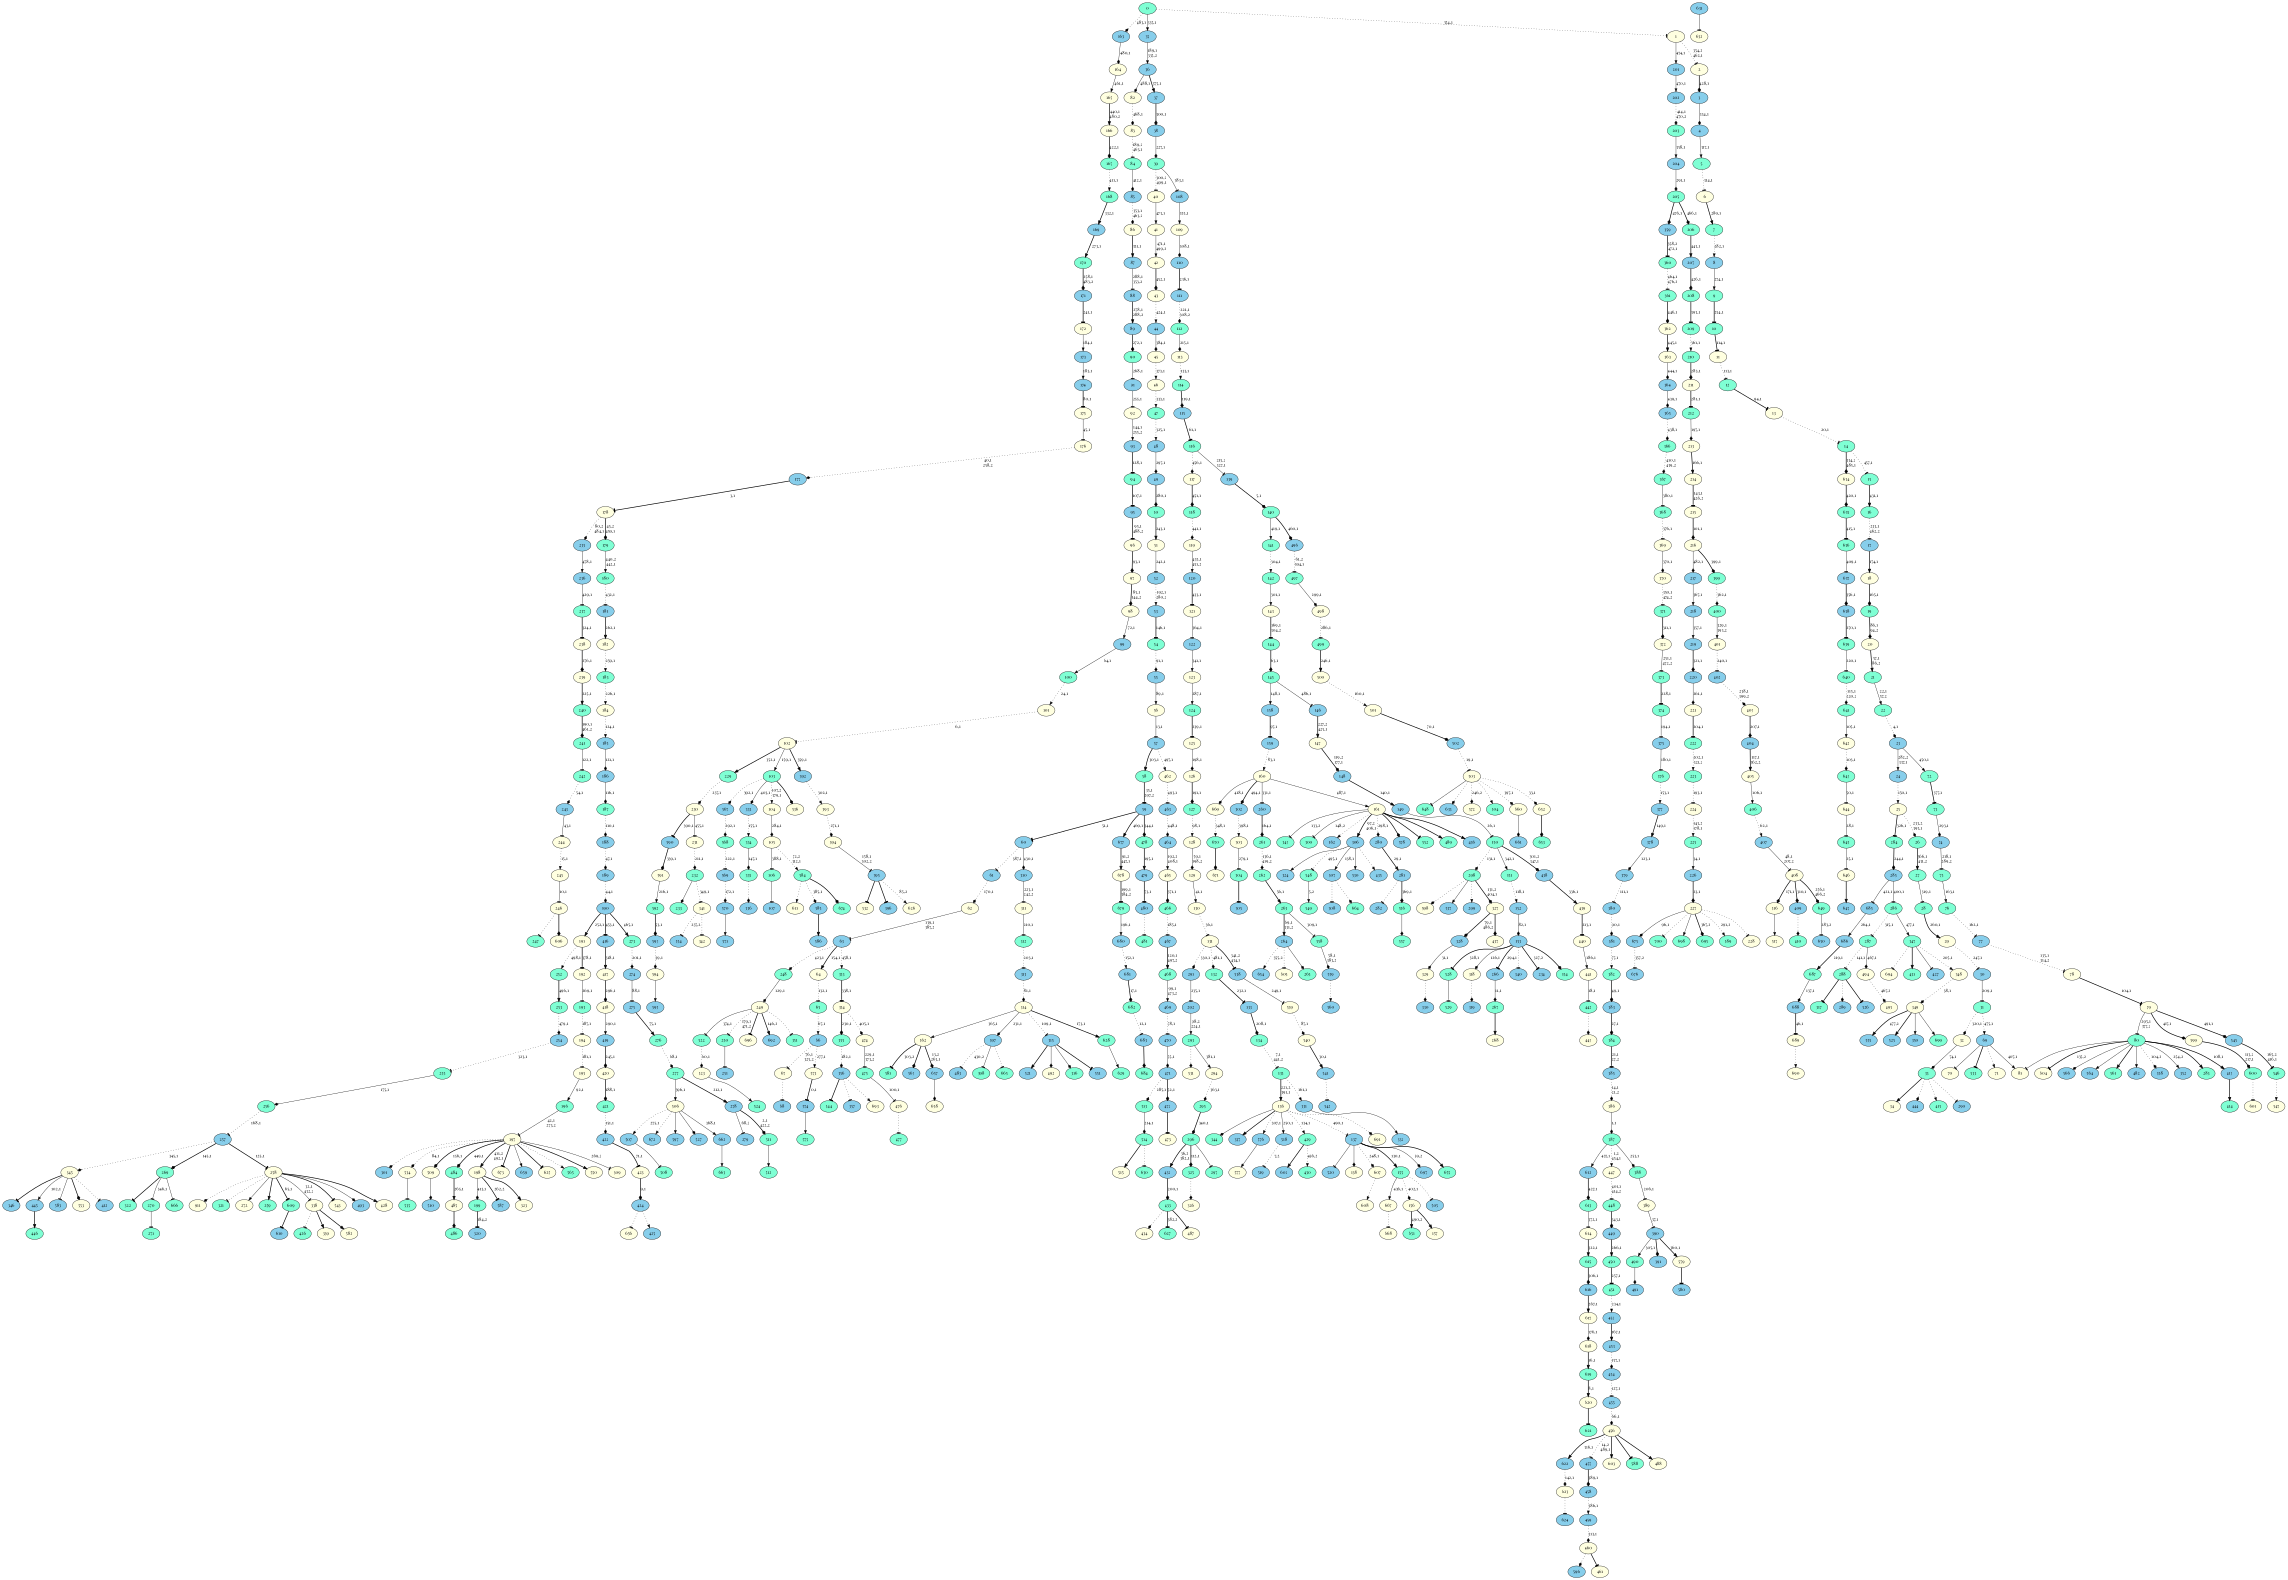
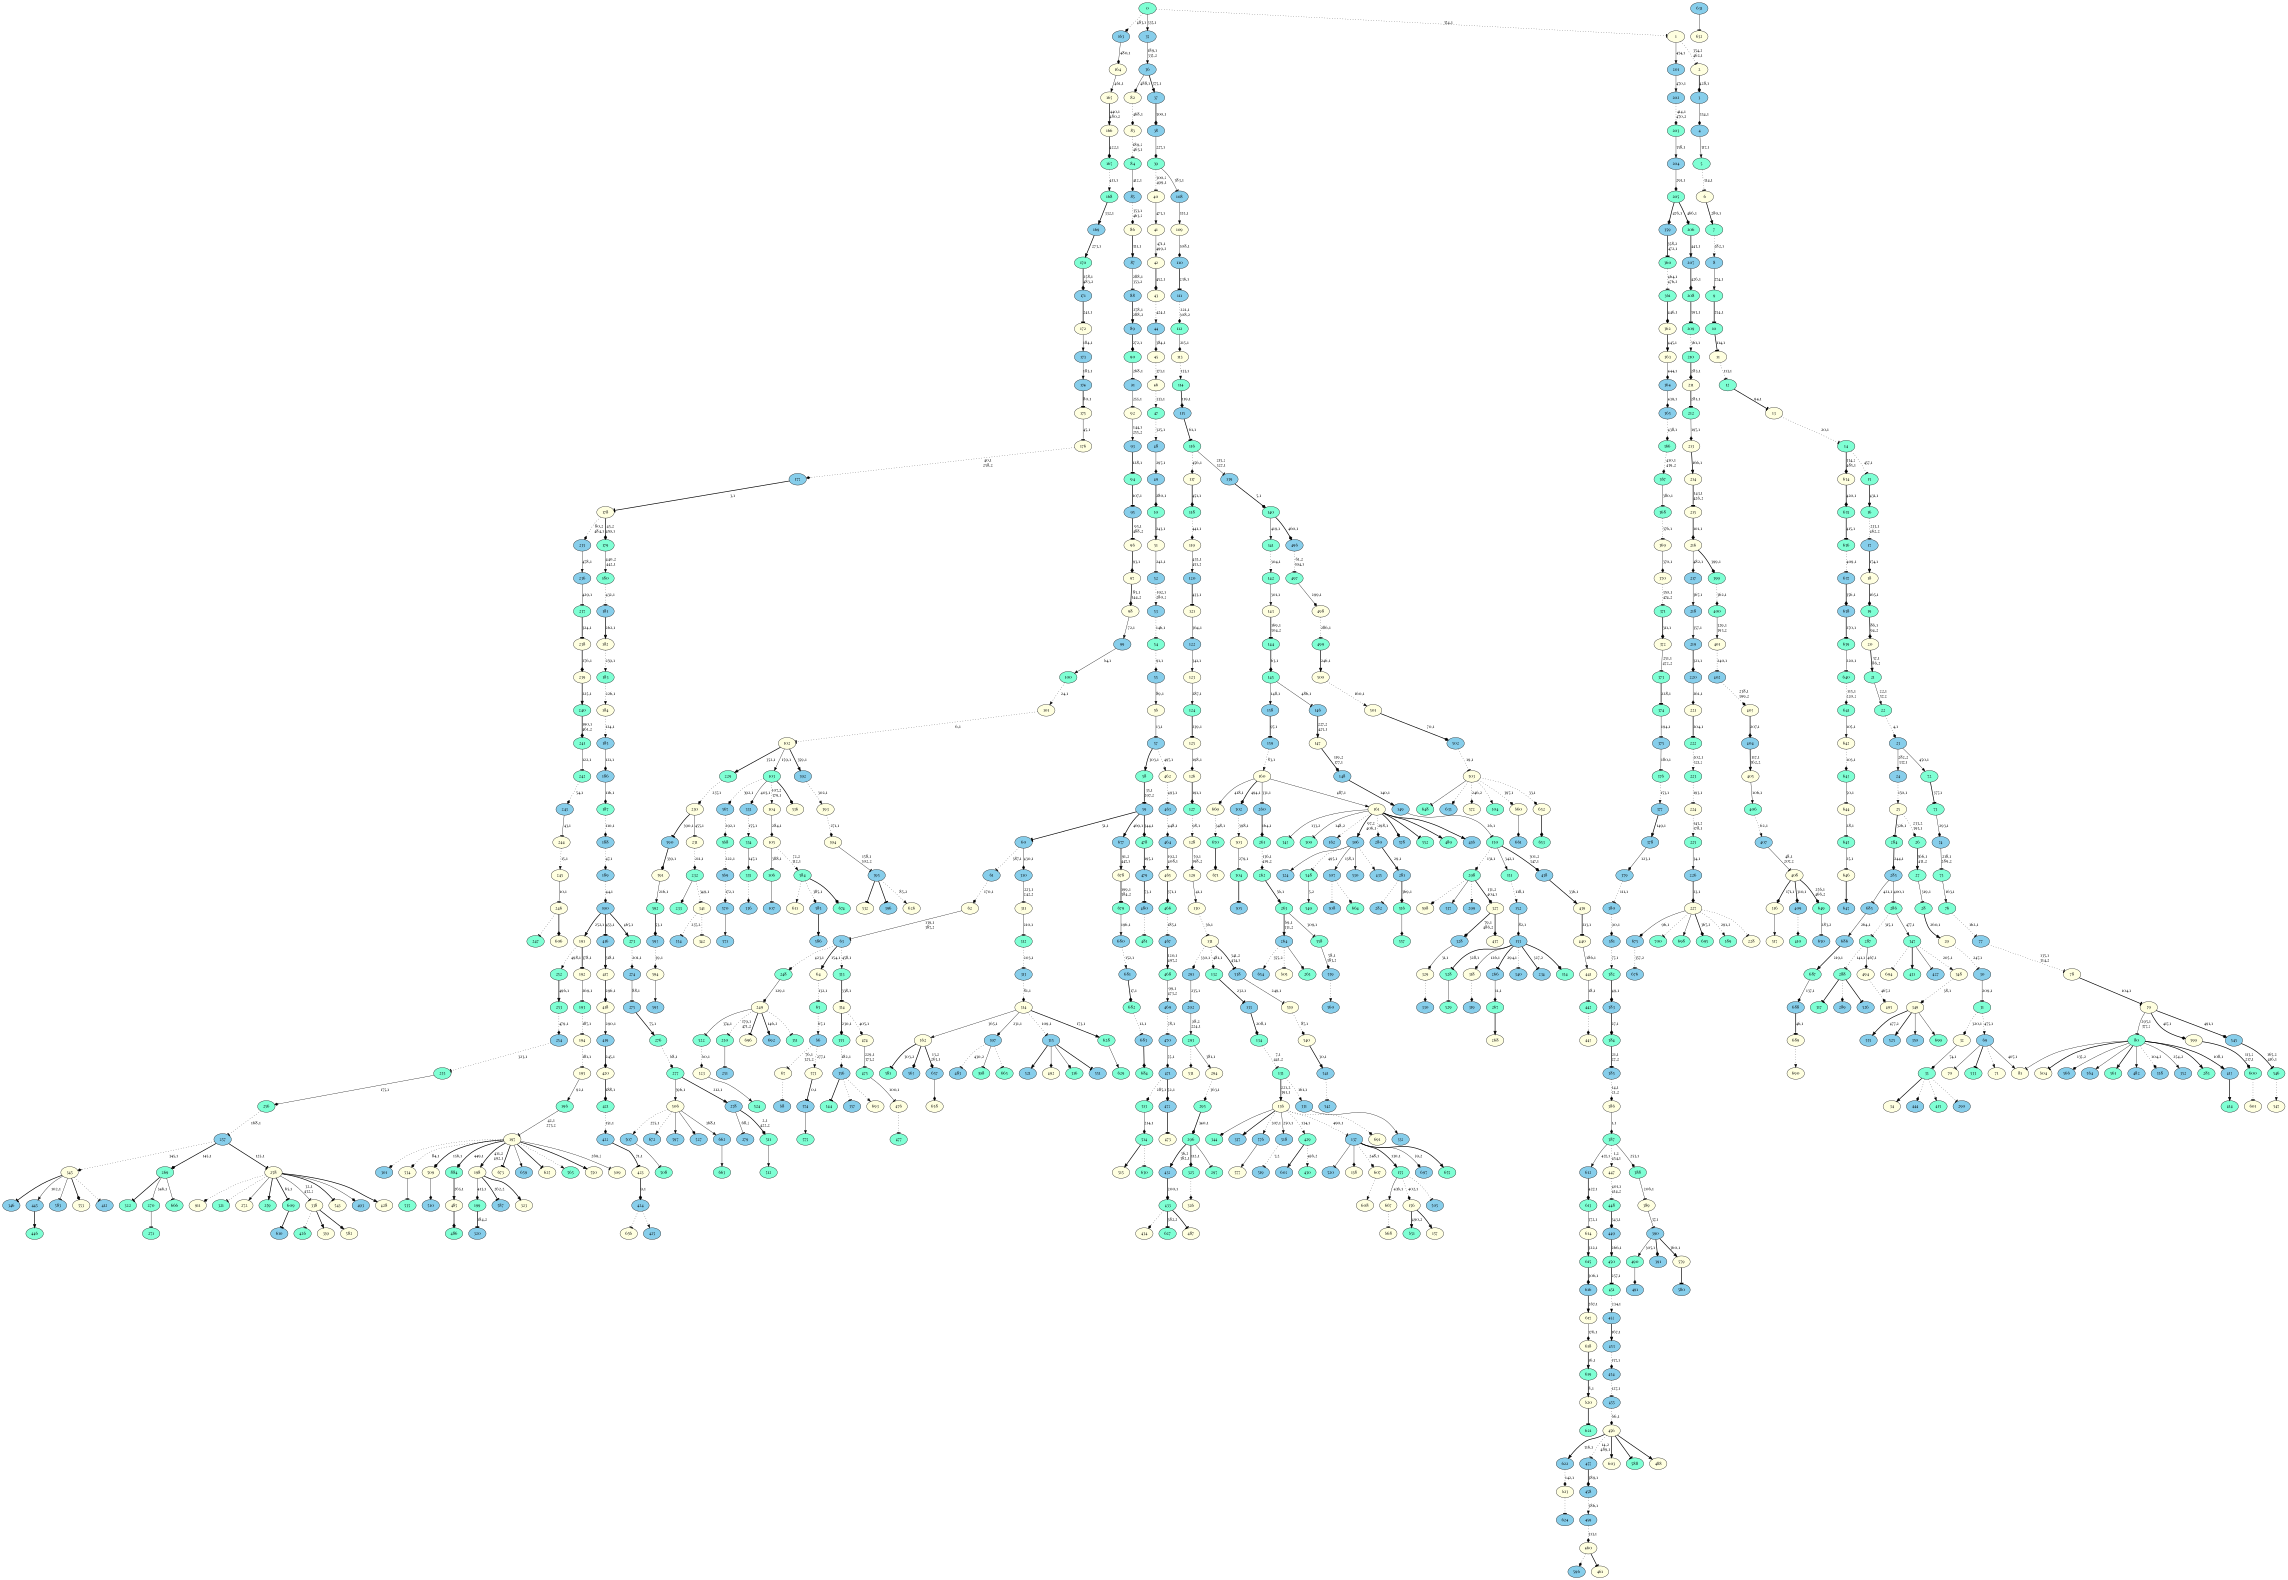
(1846, 561) -> (1846, 561)
(1156, 627) -> (1156, 627)
(454, 1172) -> (454, 1172)
